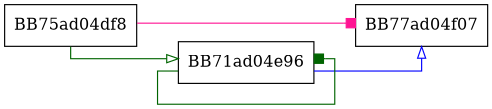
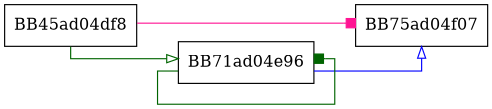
(71, 25) -> (71, 25)
(422, 25) -> (422, 25)
